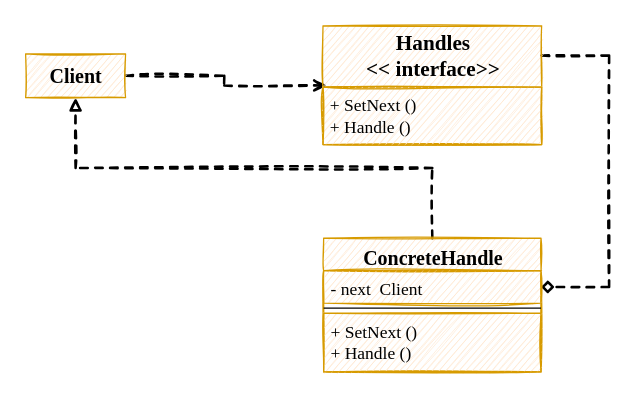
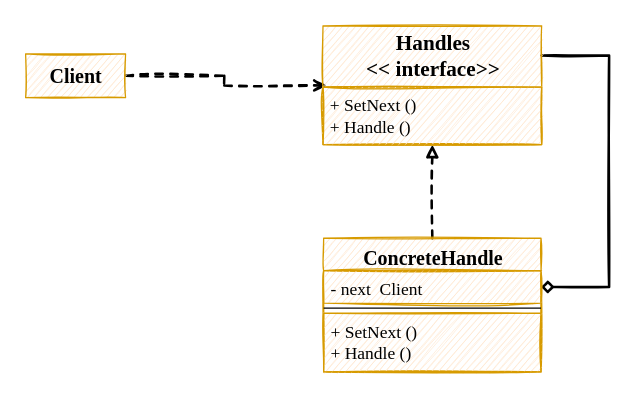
(227, 168) -> (433, 164)
(609, 171) -> (609, 171)
